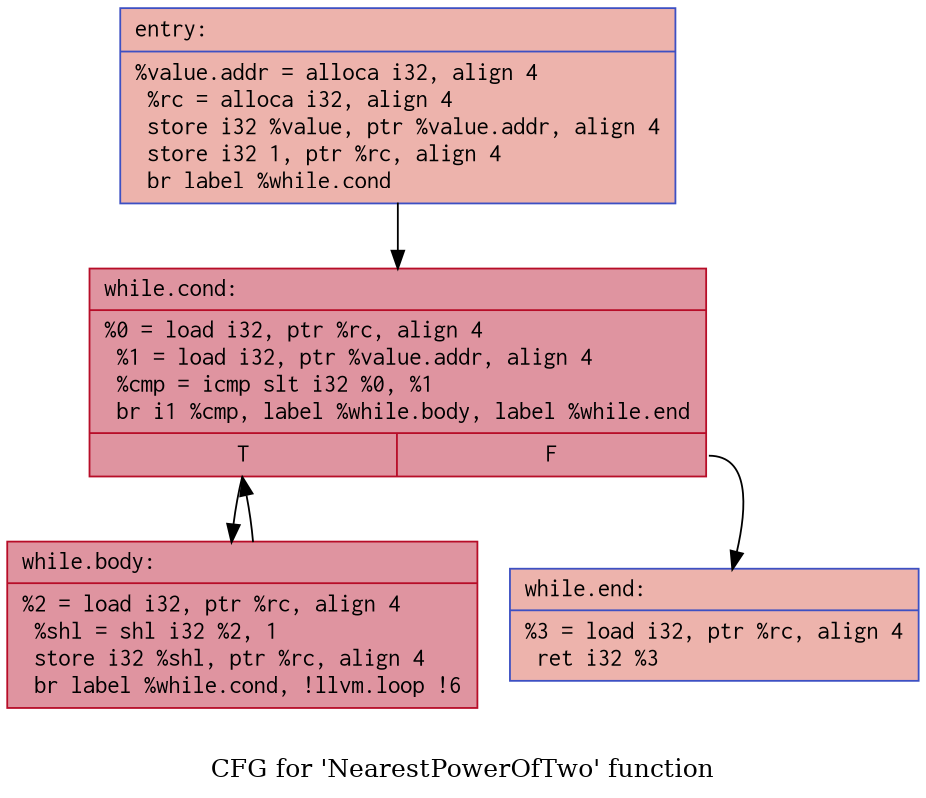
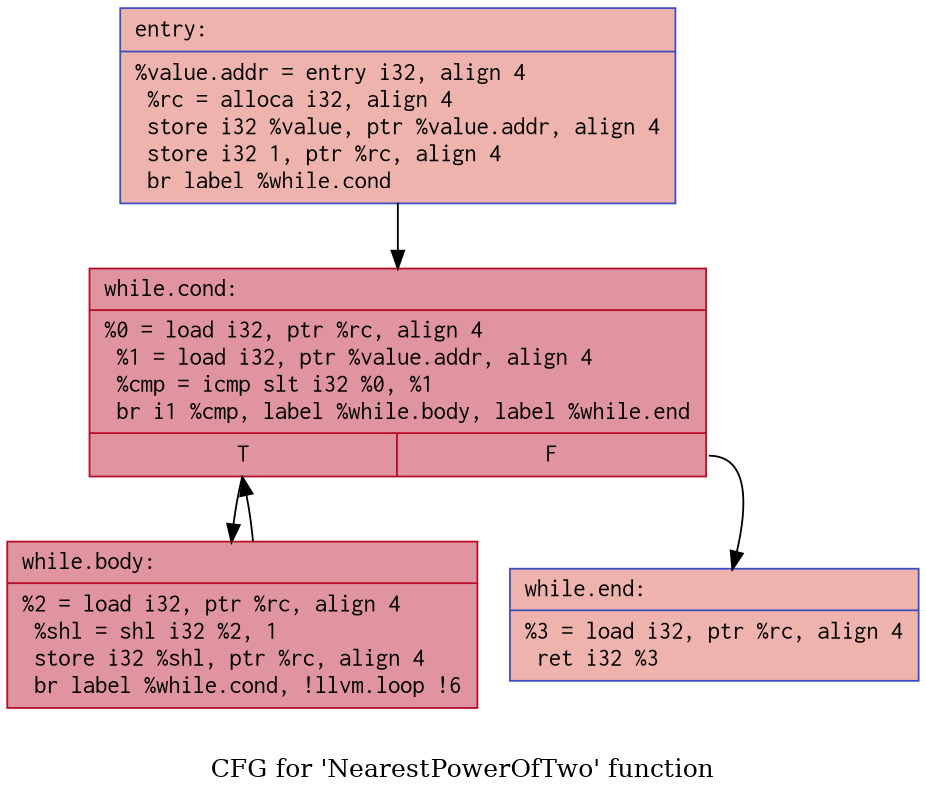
(336, 72) -> (331, 72)
